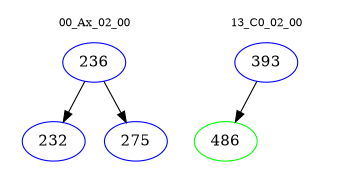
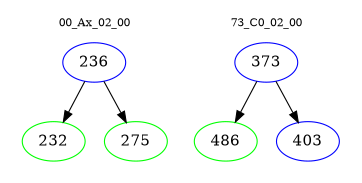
(267, 24) -> (267, 24)
(266, 62) -> (266, 62)
(54, 141) -> (54, 141)
(136, 141) -> (136, 141)
none -> (308, 141)
